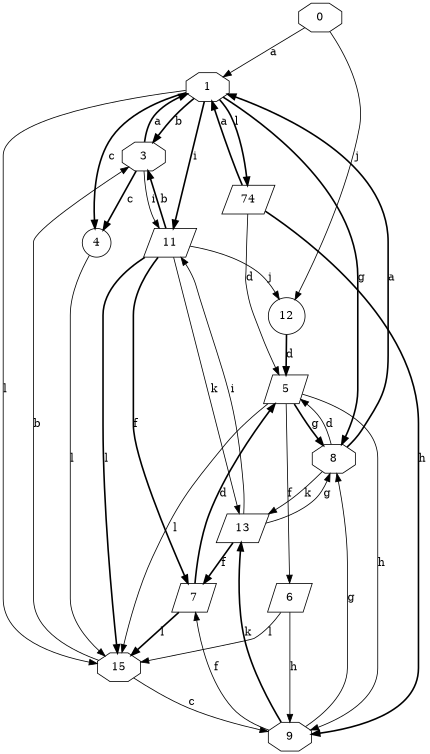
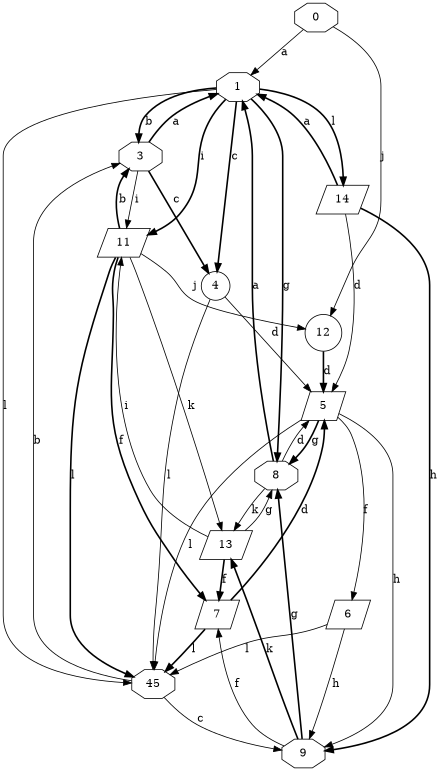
(248, 200) -> (343, 200)
none -> (265, 341)
(347, 612) -> (290, 618)
(119, 667) -> (153, 684)
